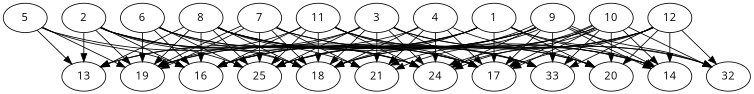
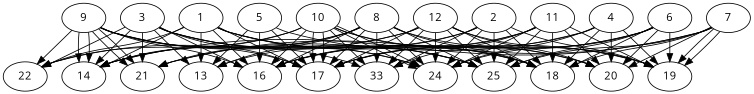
none -> (644, 44)
(352, 47) -> (548, 47)
(728, 77) -> (25, 77)
